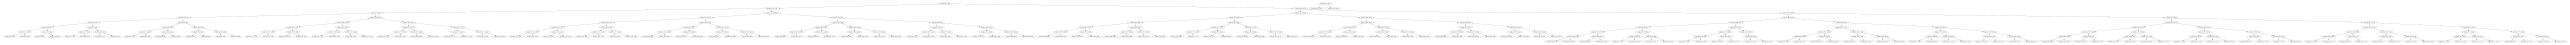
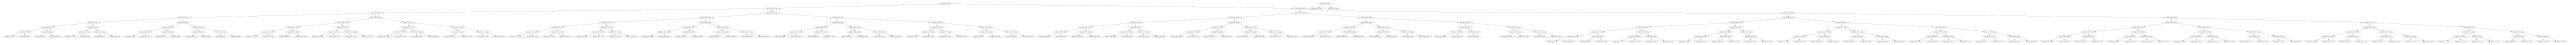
(1490, 37) -> none
